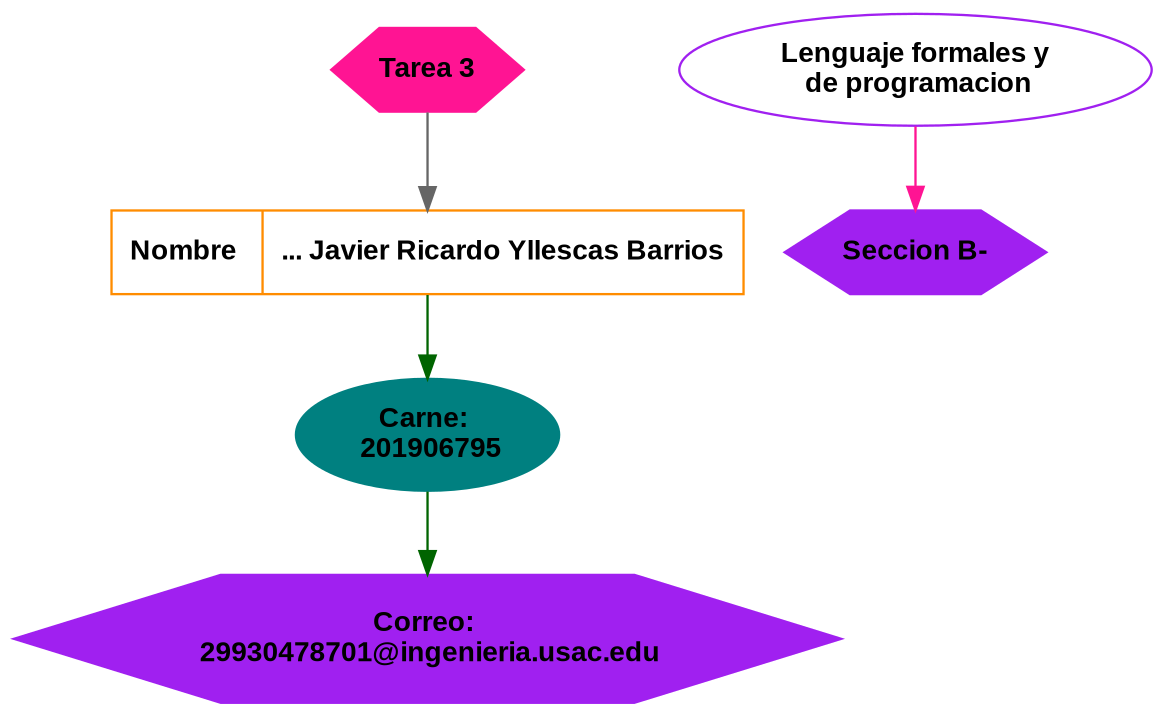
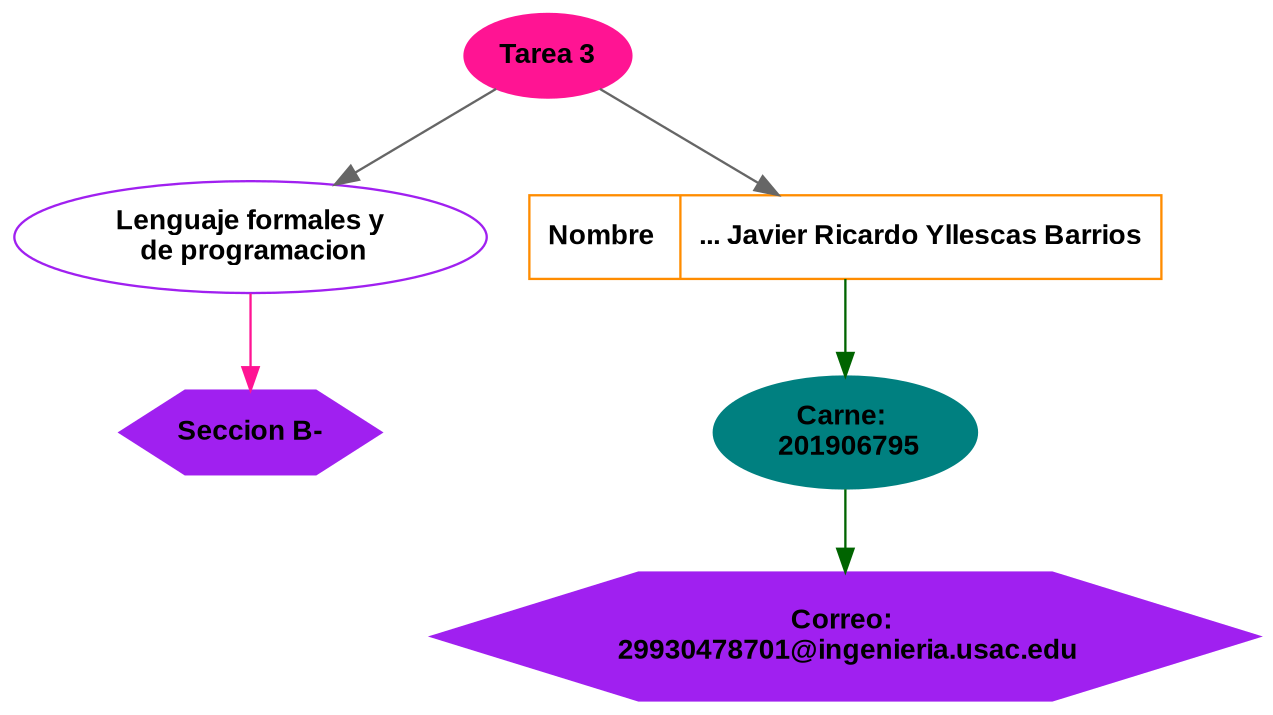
(428, 70) -> (548, 56)
none -> (426, 131)
